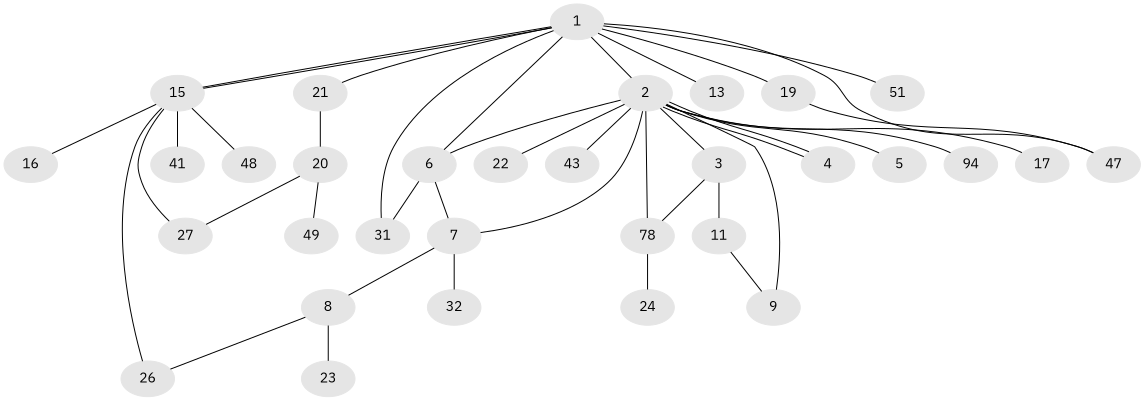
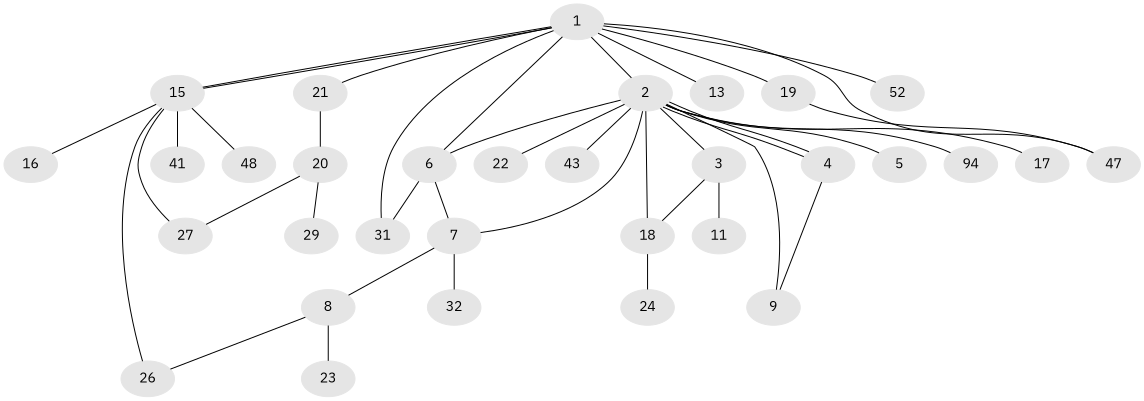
(897, 93) -> (897, 93)
(311, 236) -> (311, 236)
(648, 236) -> (648, 236)
(746, 272) -> (801, 236)
